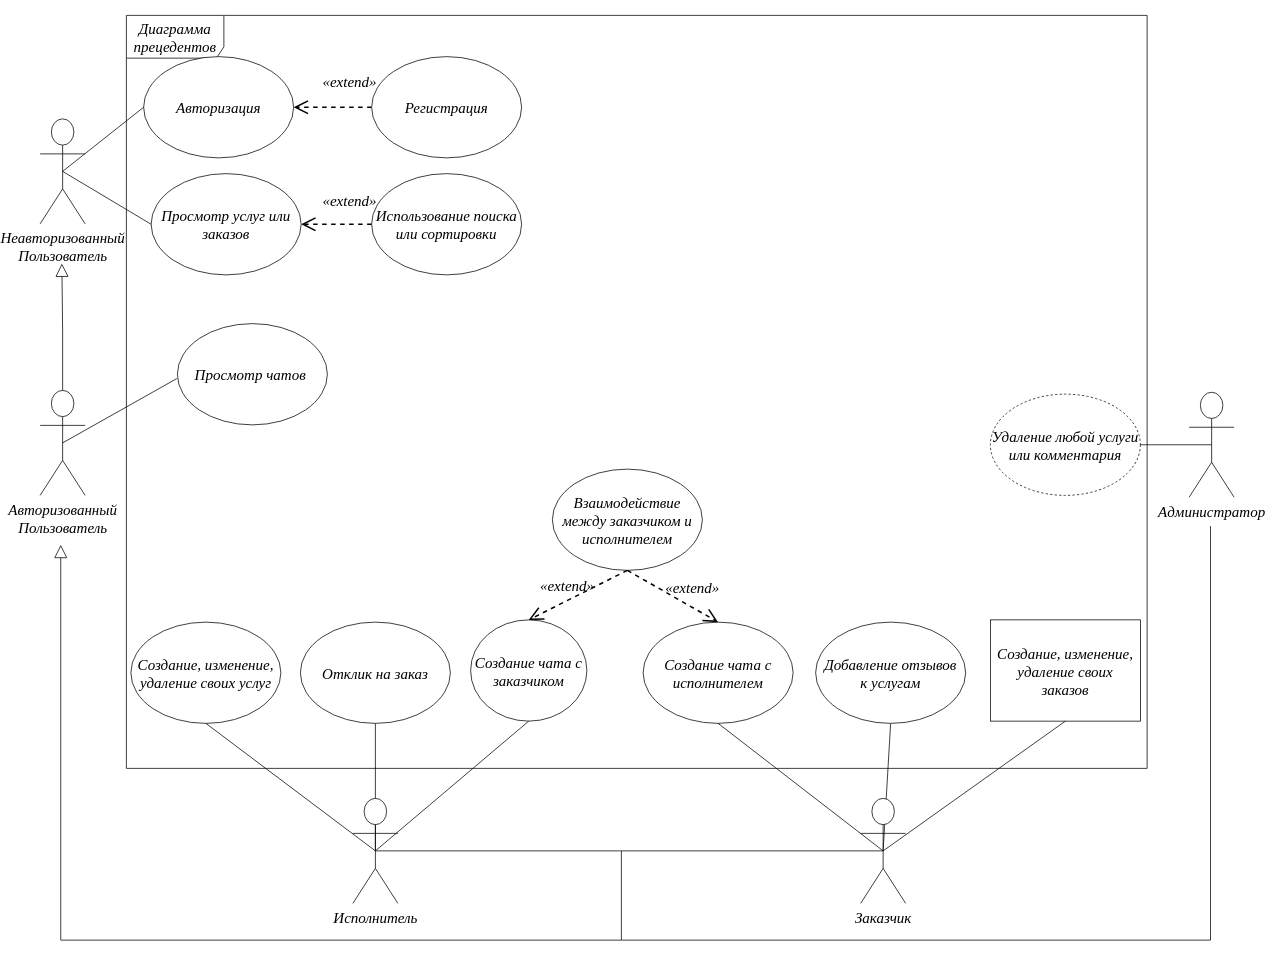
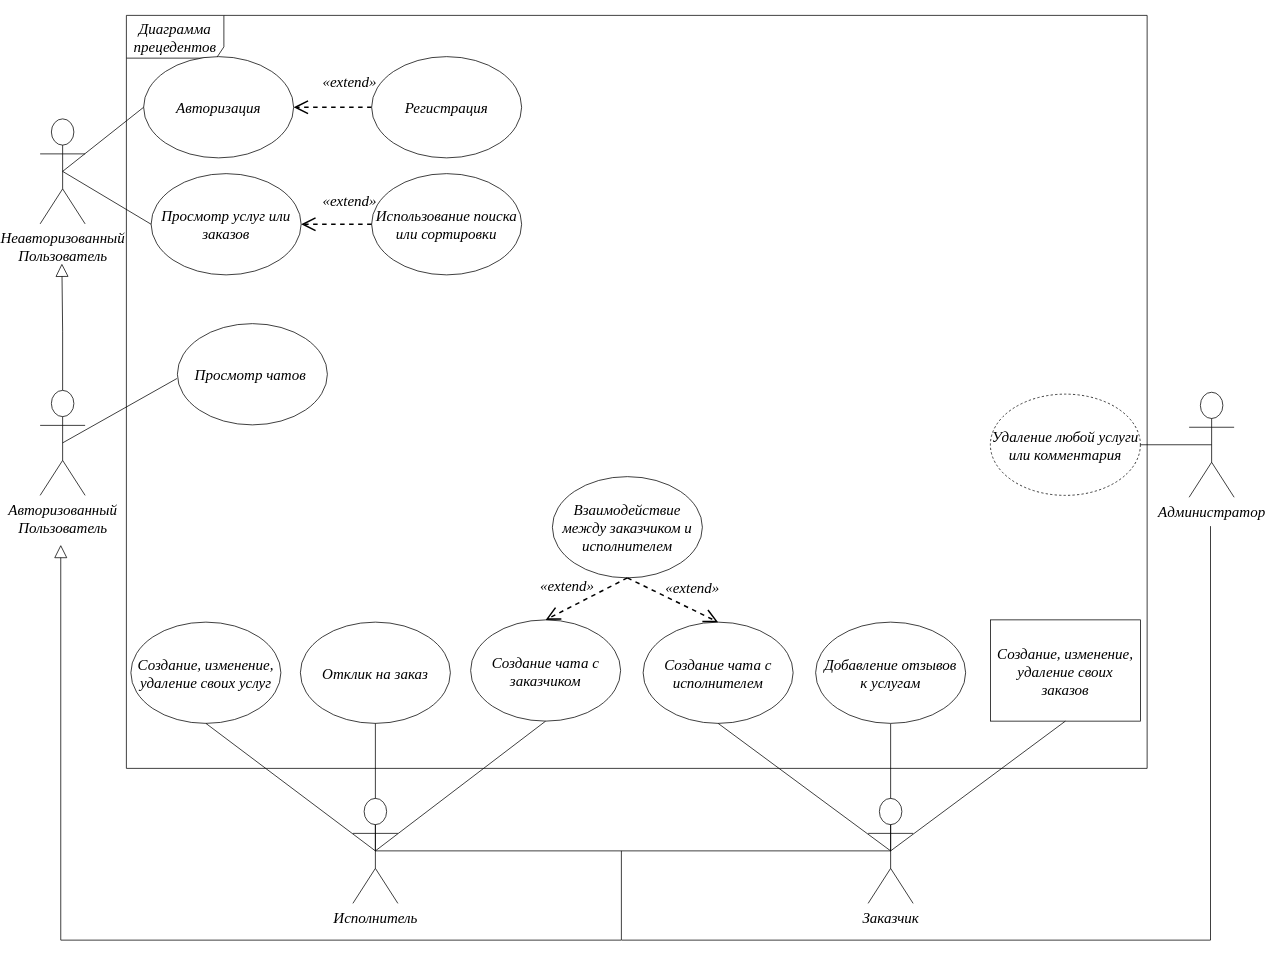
(627, 520) -> (627, 527)
(529, 671) -> (546, 671)
(883, 851) -> (891, 851)
